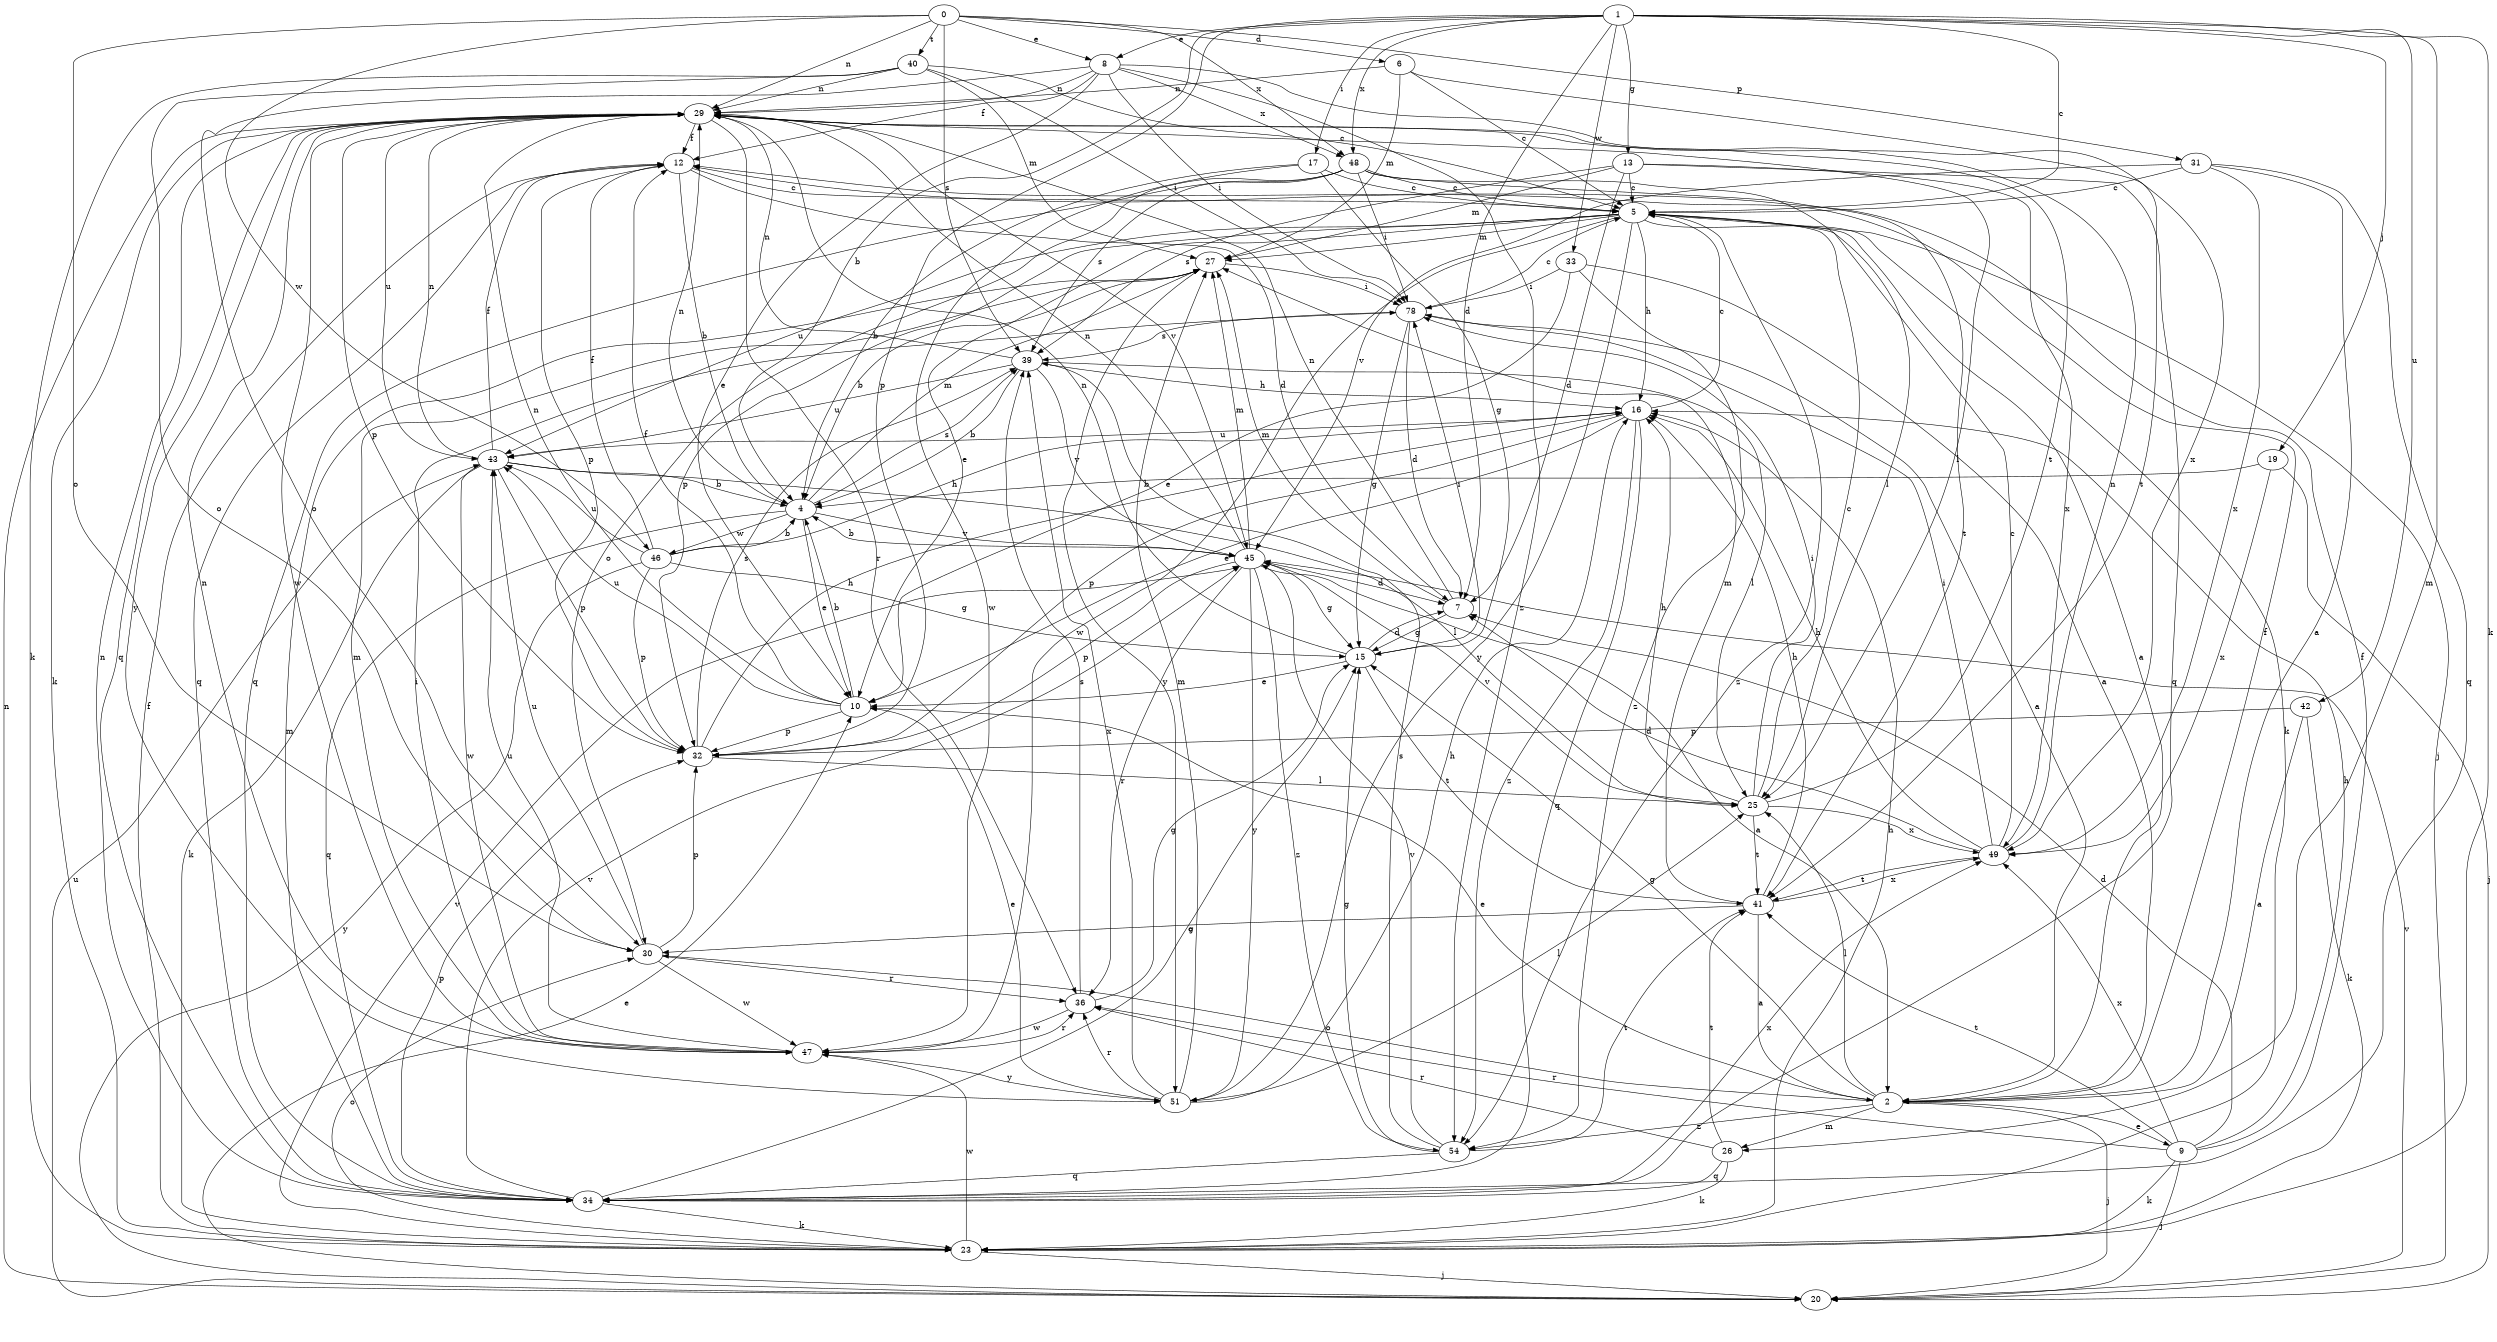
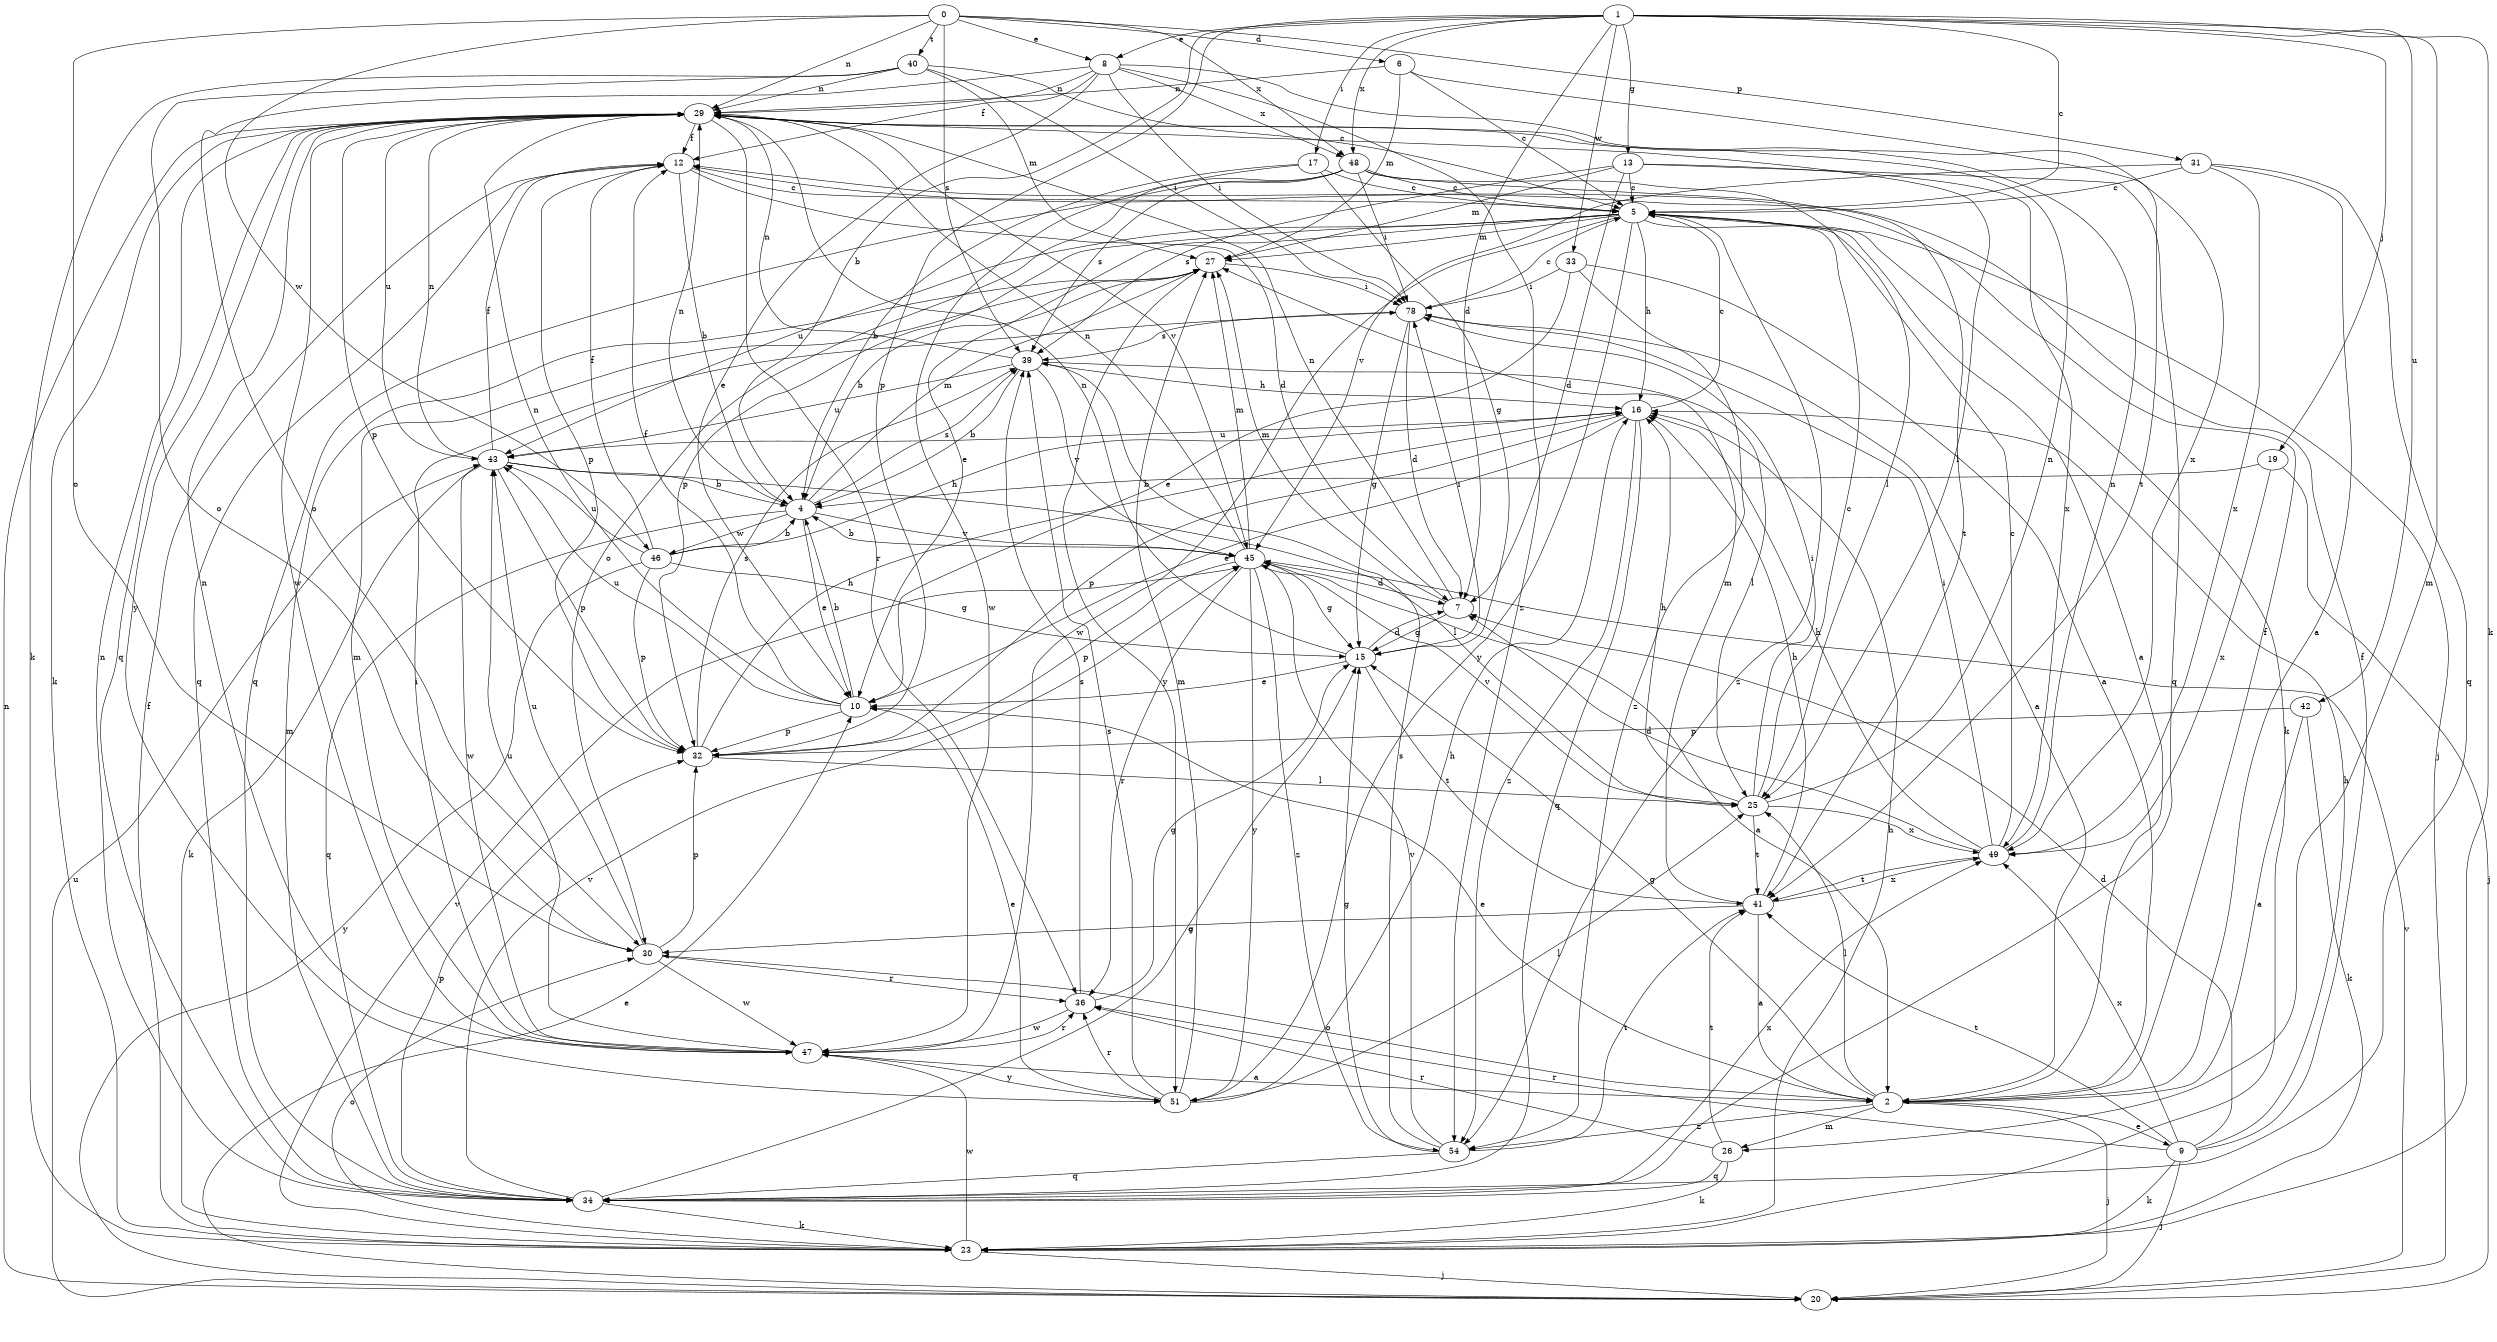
(2051, 460) -> (2051, 460)
(1109, 732) -> (1109, 732)
none -> (1318, 1085)
